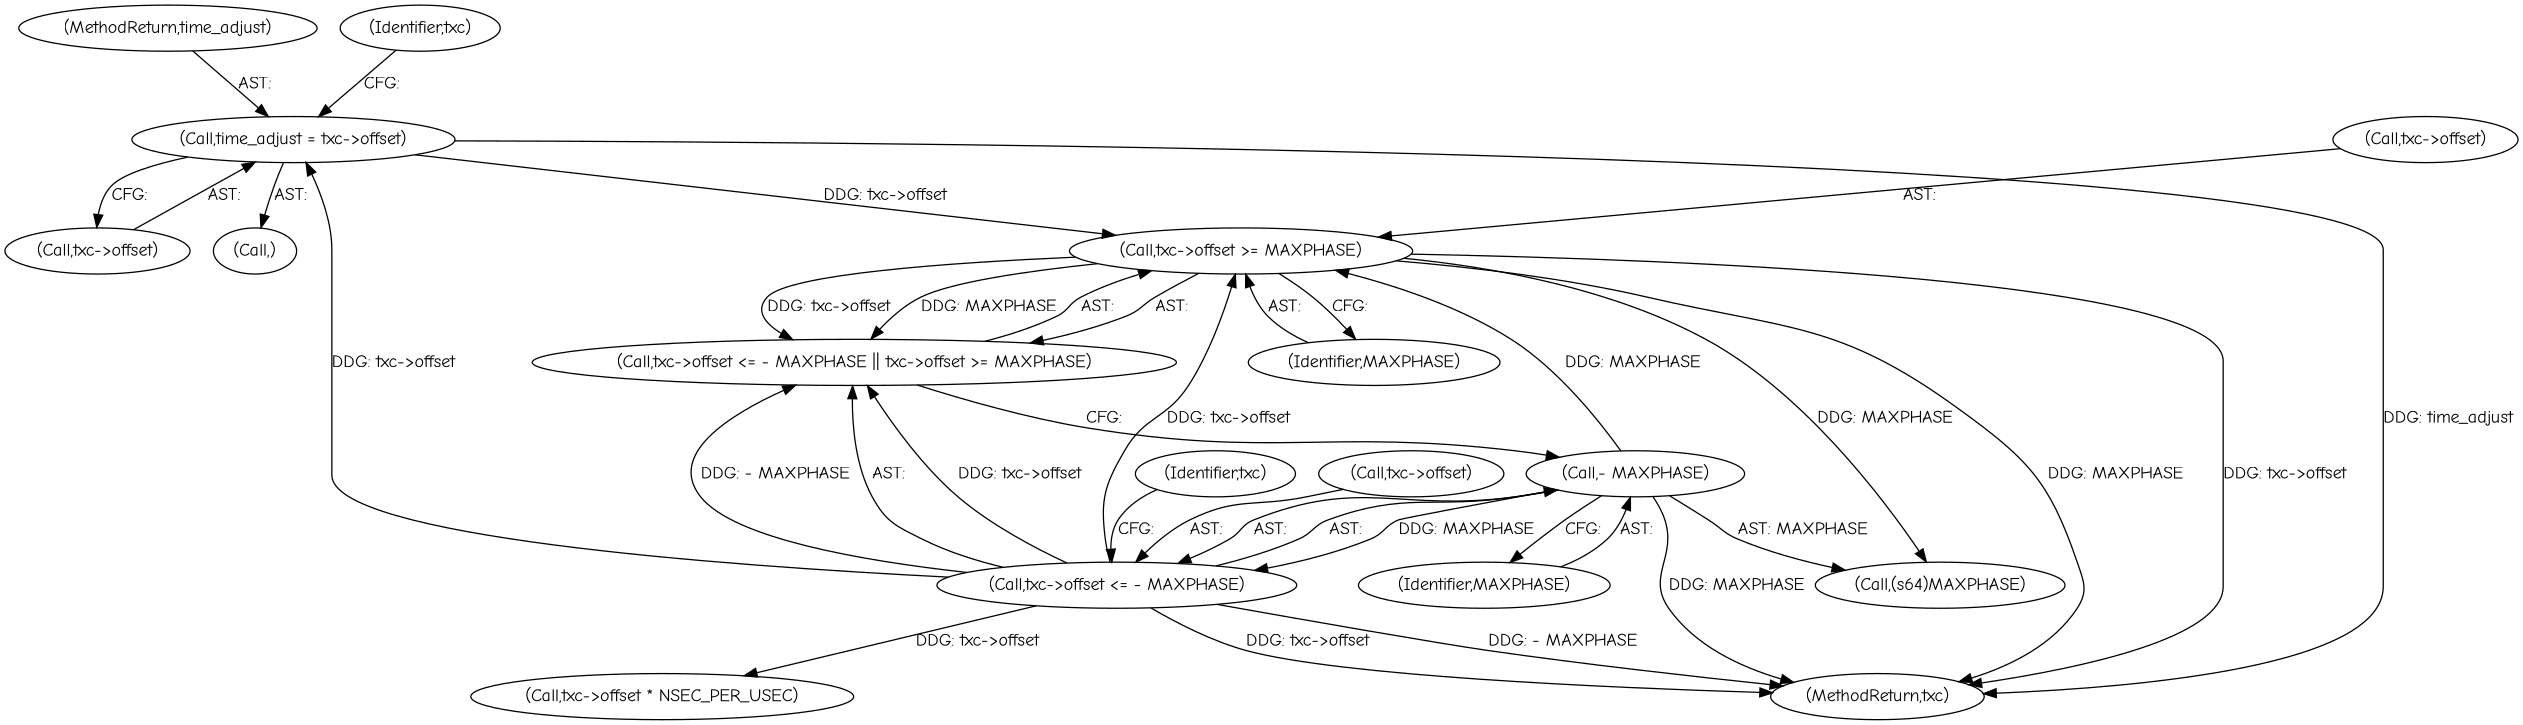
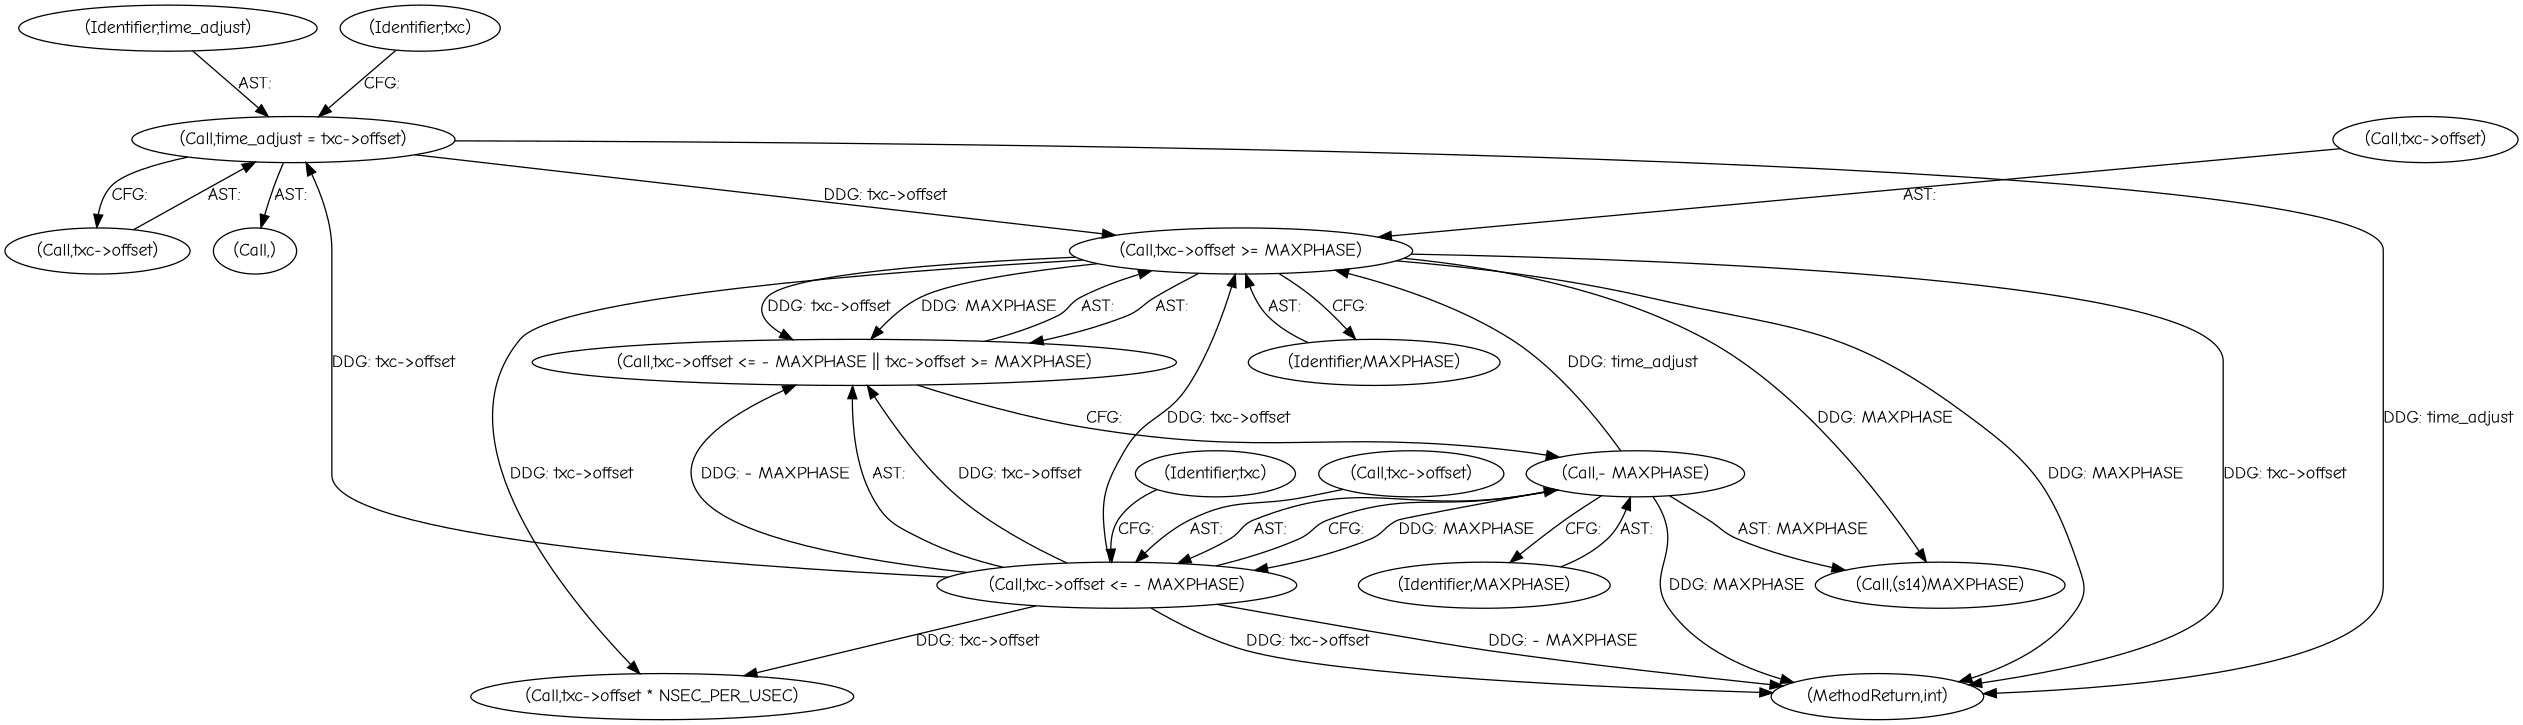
(168, 28) -> (168, 28)
none -> (614, 307)
(1633, 362) -> (1633, 362)
(1349, 530) -> (1349, 530)
(1940, 585) -> (1940, 585)
(1877, 697) -> (1877, 697)
